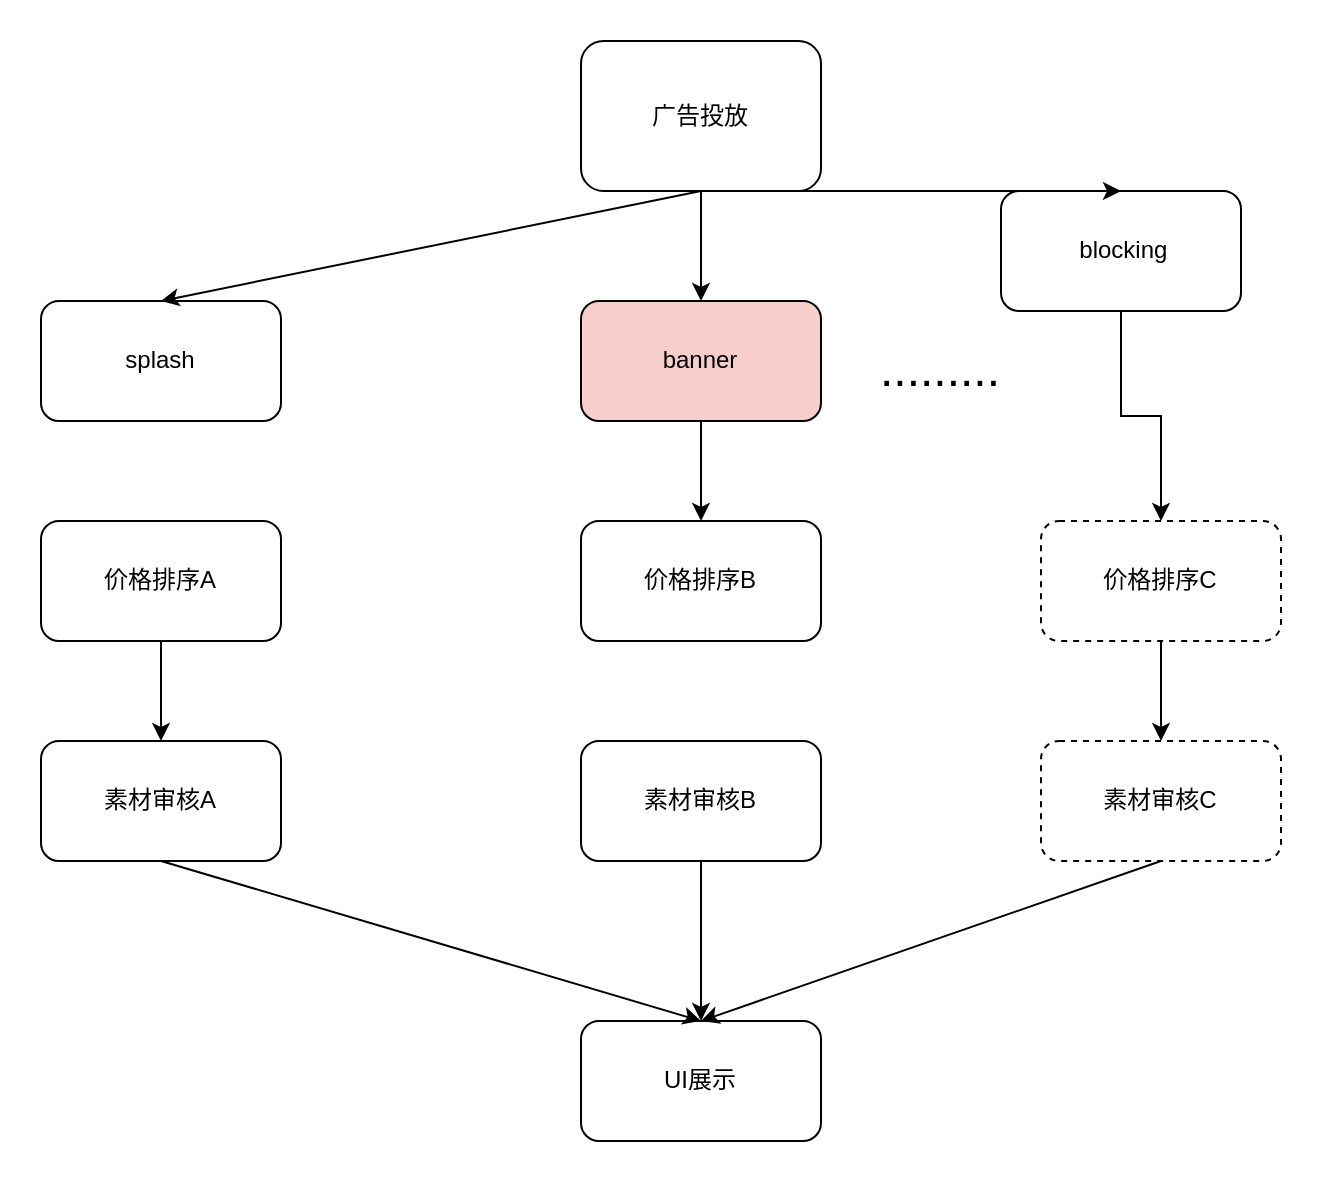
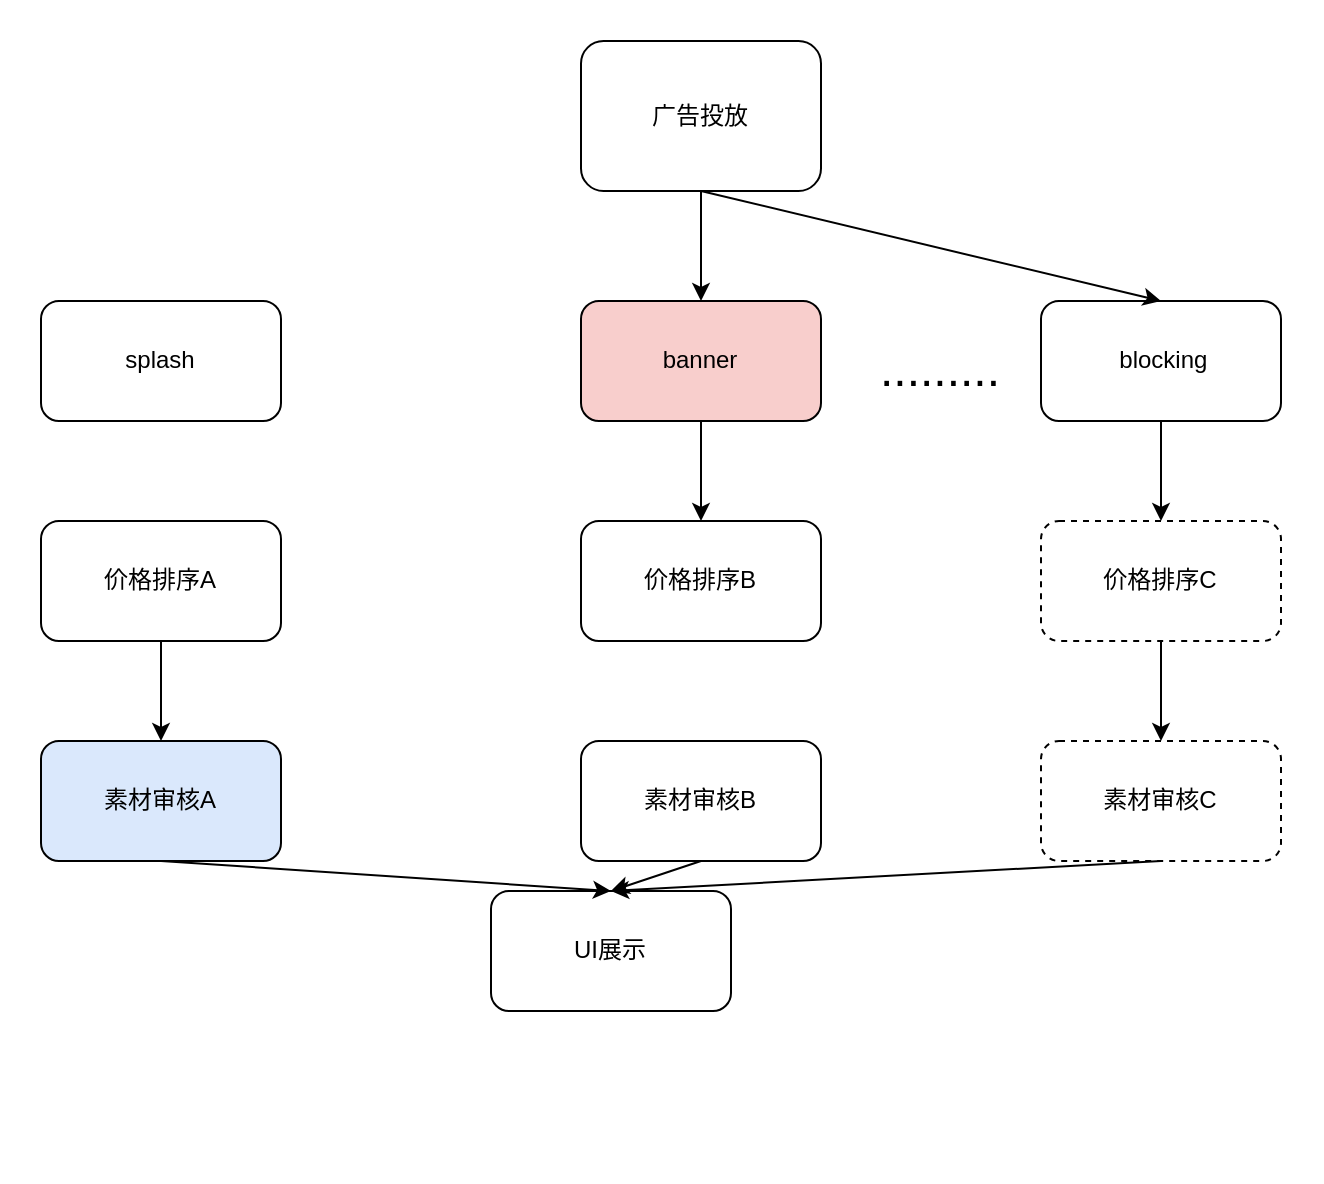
(436, 245) -> none
(1121, 251) -> (1161, 361)
(161, 801) -> (161, 801)
(701, 1081) -> (611, 951)
